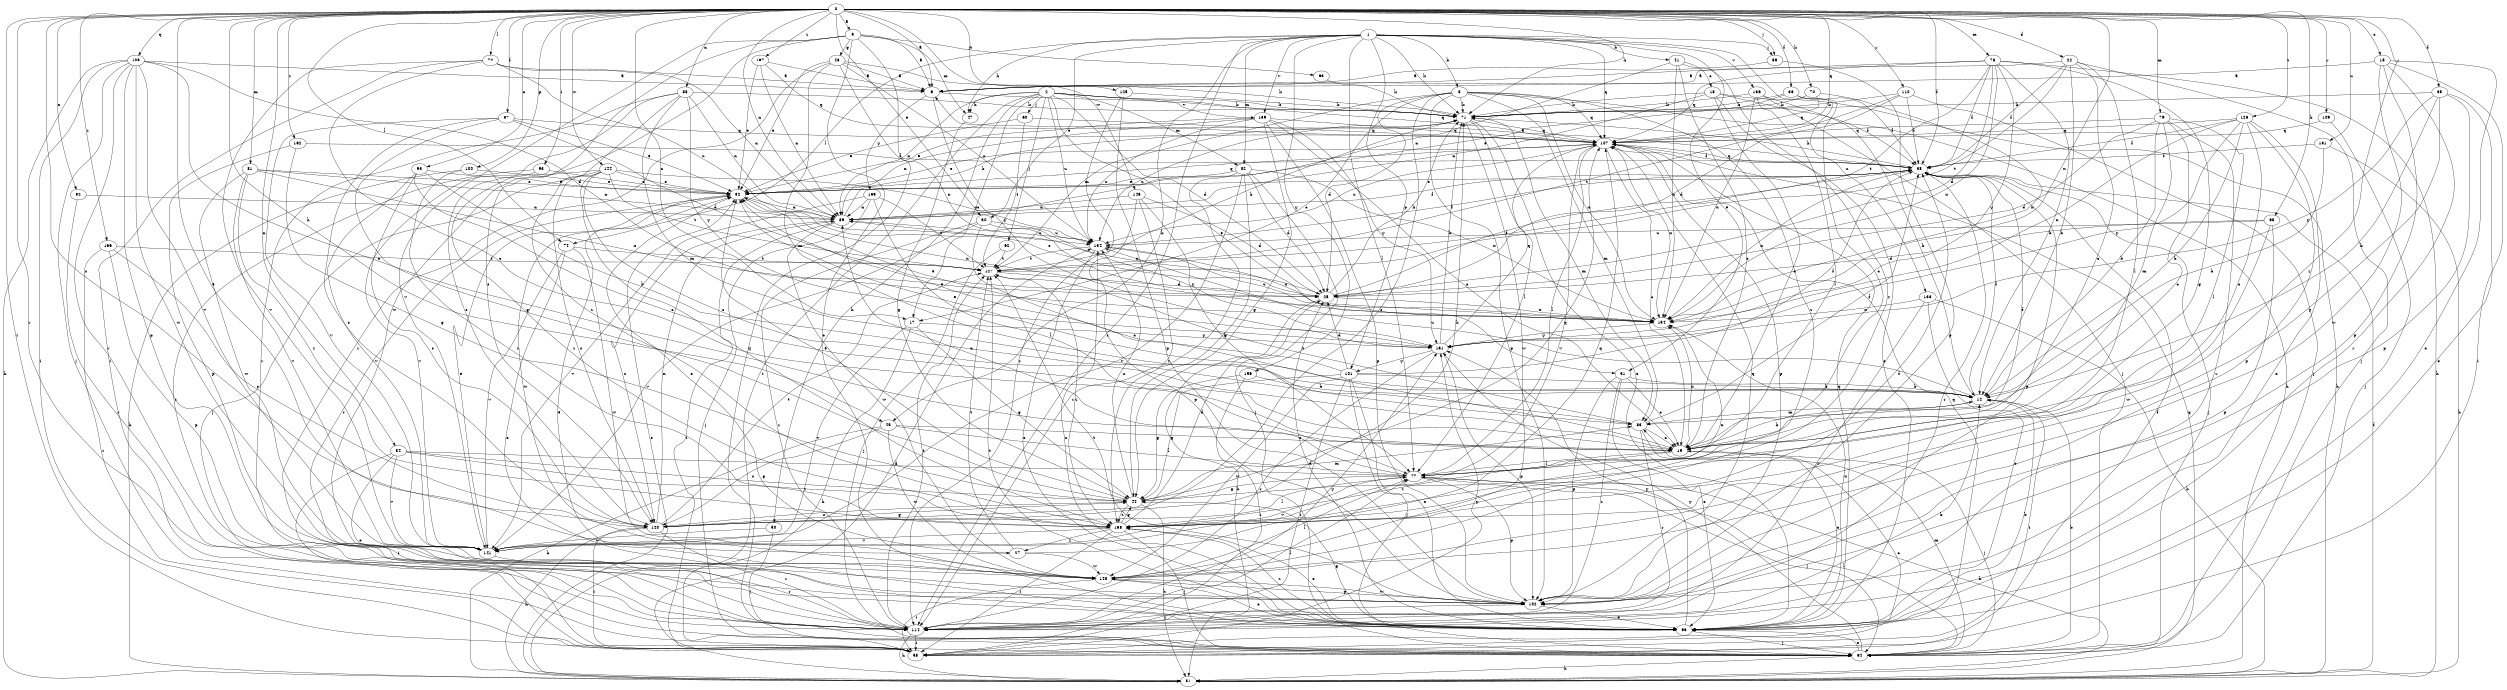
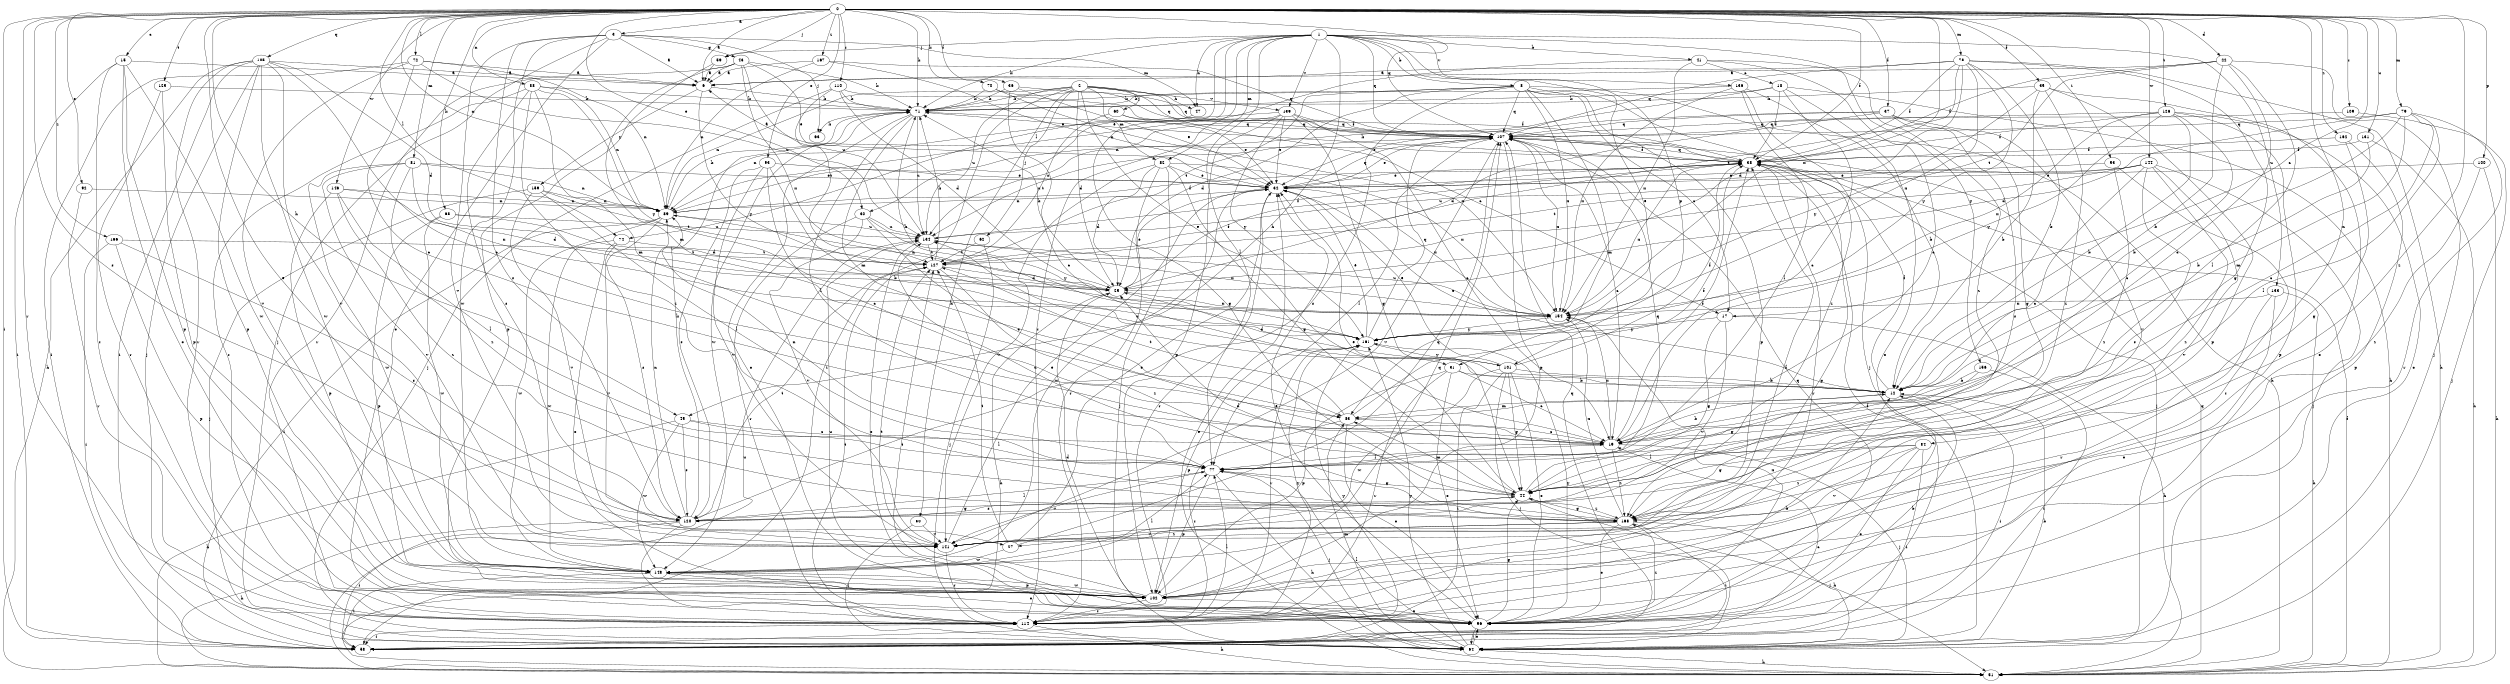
(1391, 96) -> (850, 117)
(1087, 182) -> (1186, 176)
(2310, 310) -> (2066, 304)
